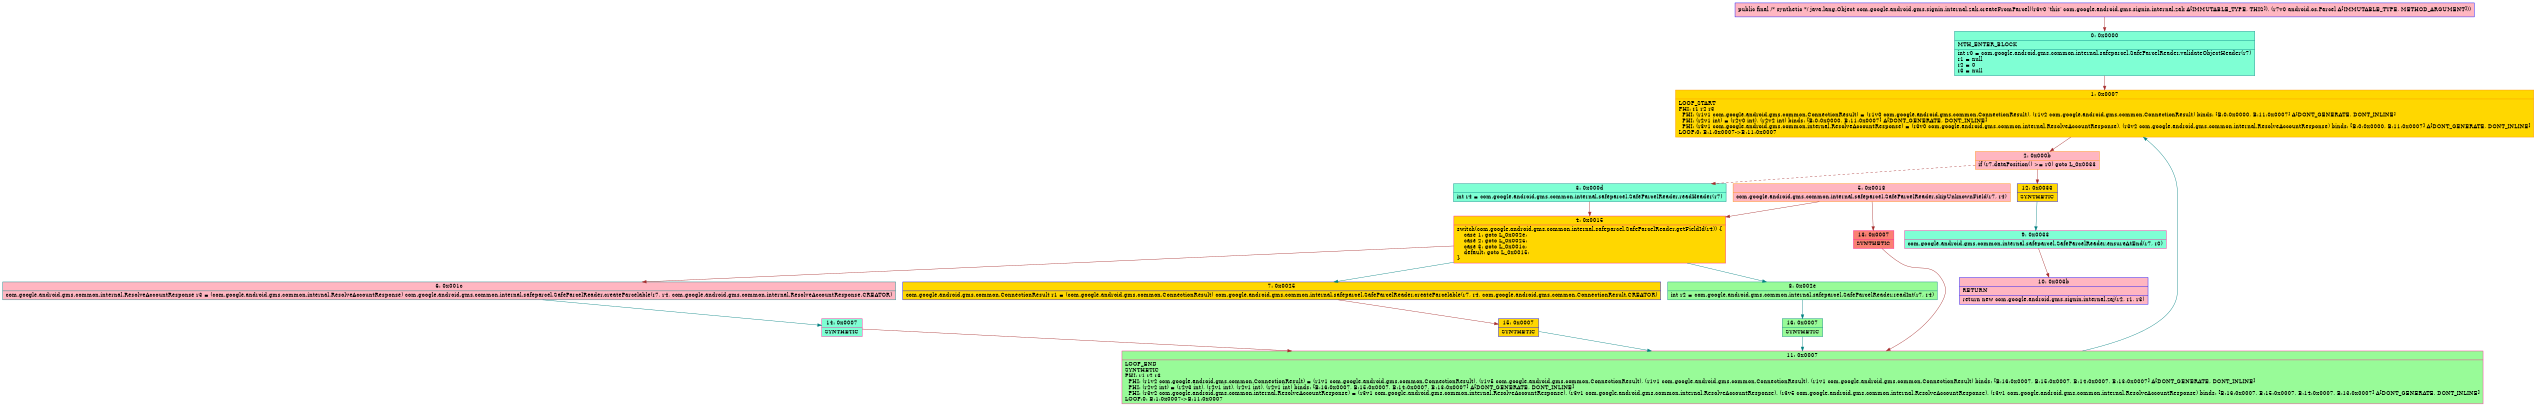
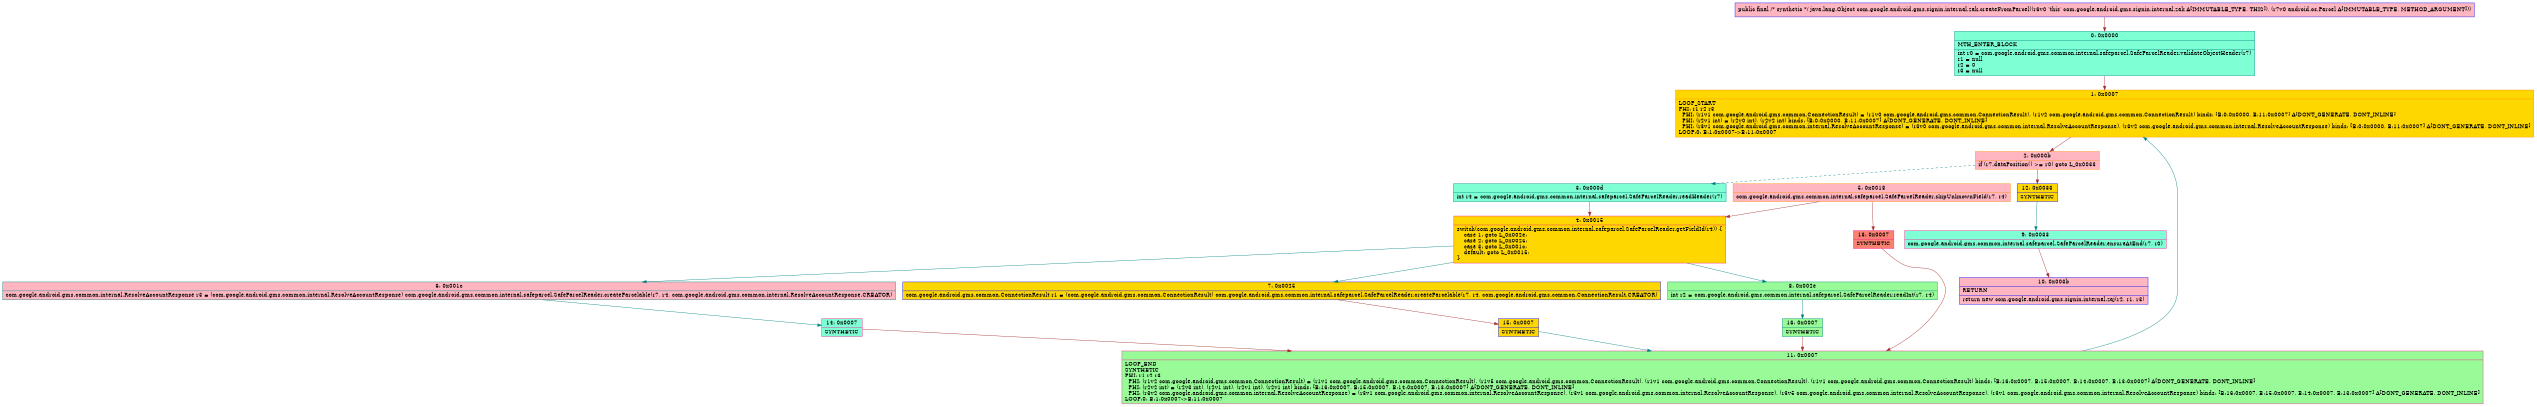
(1845, 174) -> (1845, 174)
(1050, 264) -> (1050, 264)
(1802, 342) -> (1802, 342)
